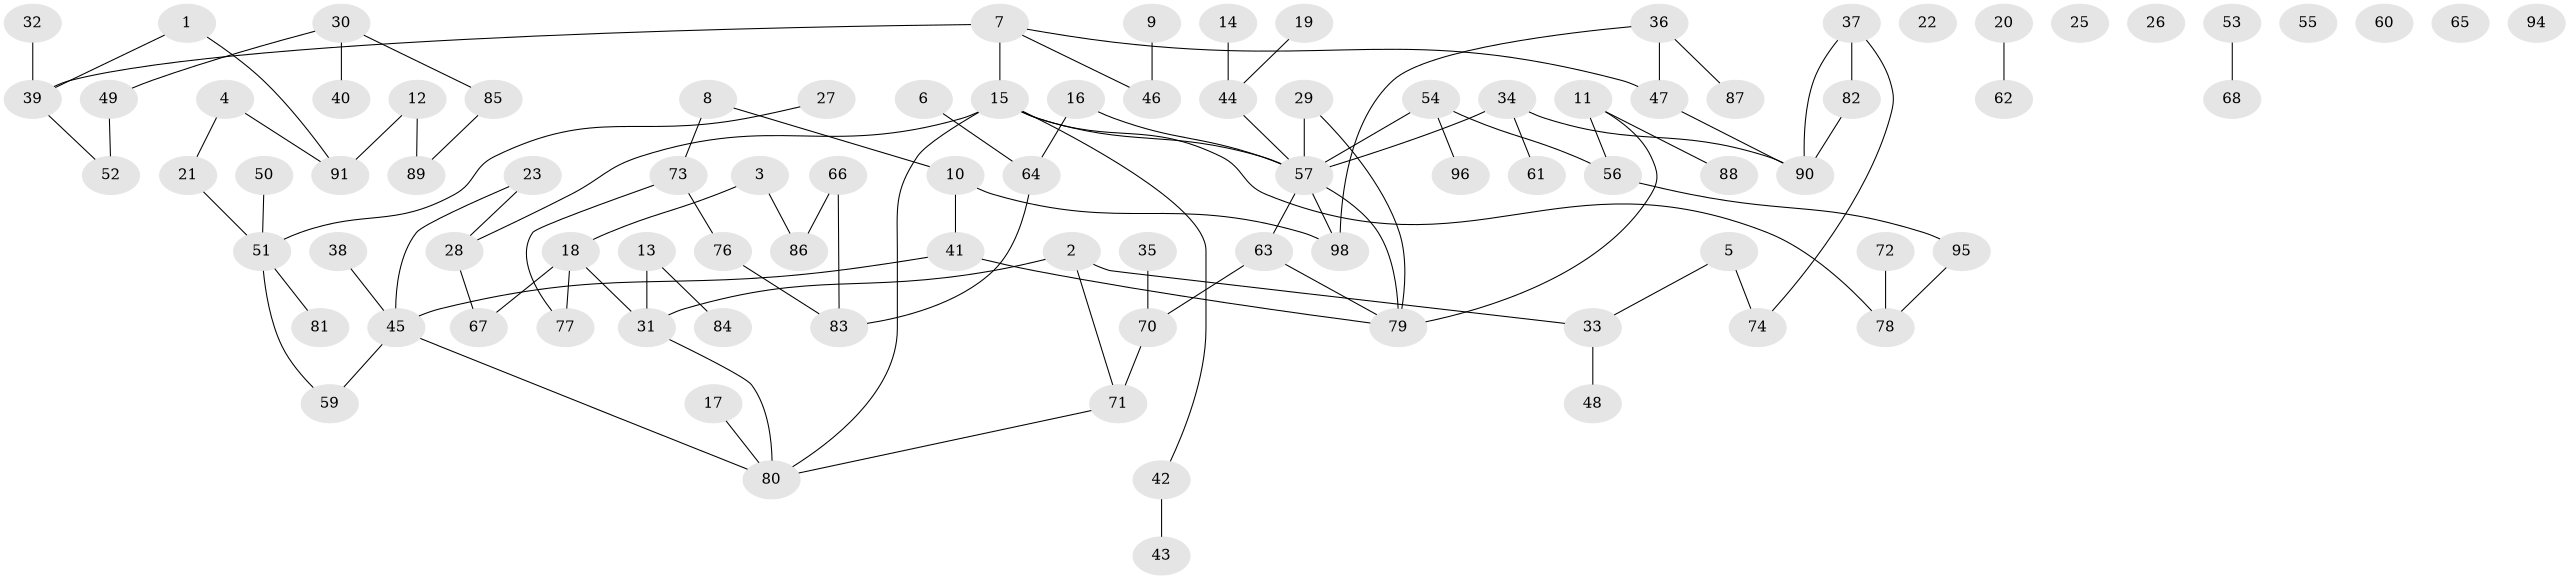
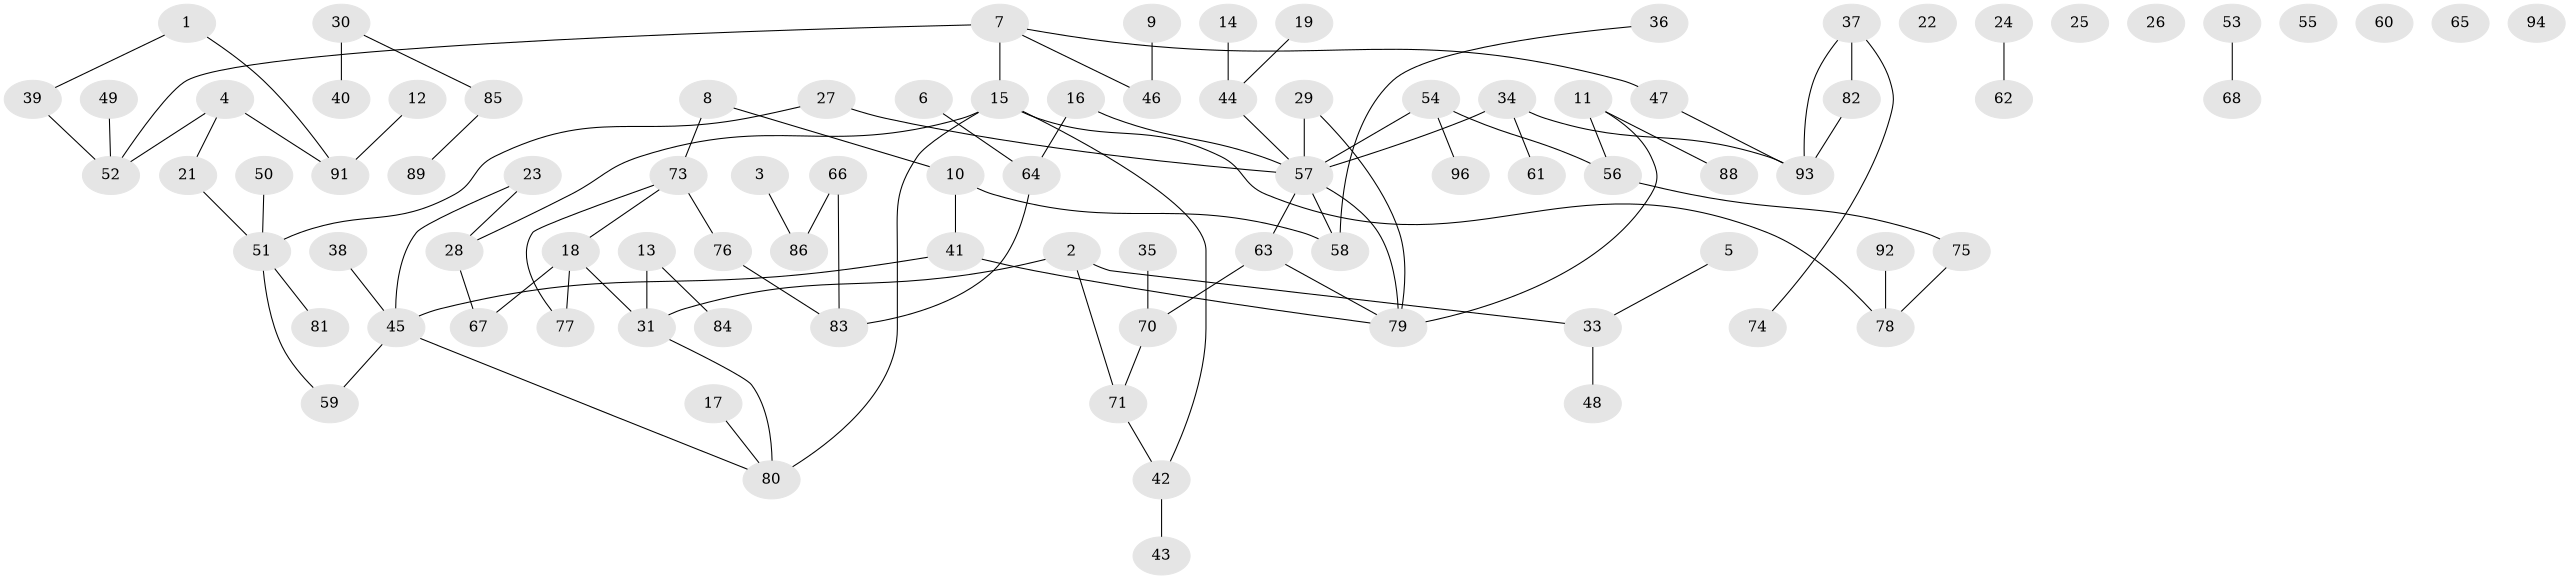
(33, 23) -> none
(2004, 23) -> (2004, 23)
(511, 37) -> (527, 42)
(260, 46) -> none
(1659, 61) -> none
(1736, 99) -> none
none -> (168, 137)
(417, 138) -> none
(1151, 138) -> (1062, 149)
(1805, 175) -> (1805, 175)
(664, 212) -> (625, 214)
(1340, 252) -> (1340, 252)
(1886, 252) -> (1886, 252)
(1962, 252) -> (1962, 252)
(1743, 289) -> none
(945, 442) -> (1140, 442)
